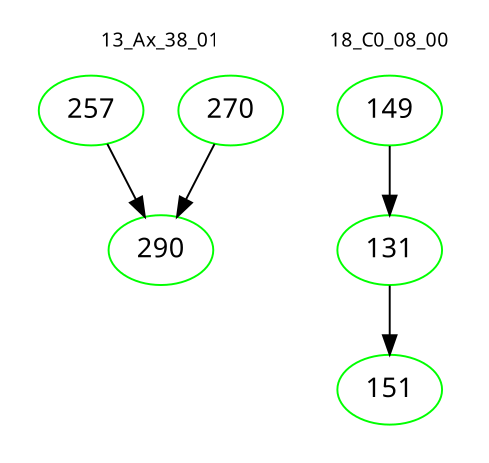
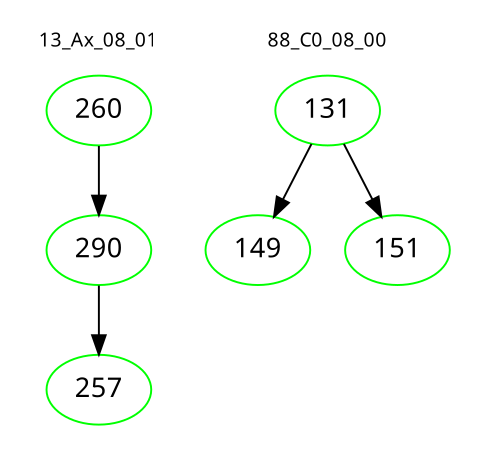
(161, 42) -> (99, 42)
(390, 42) -> (328, 42)
(231, 111) -> (99, 111)
(390, 171) -> (297, 172)
(122, 172) -> (99, 310)
